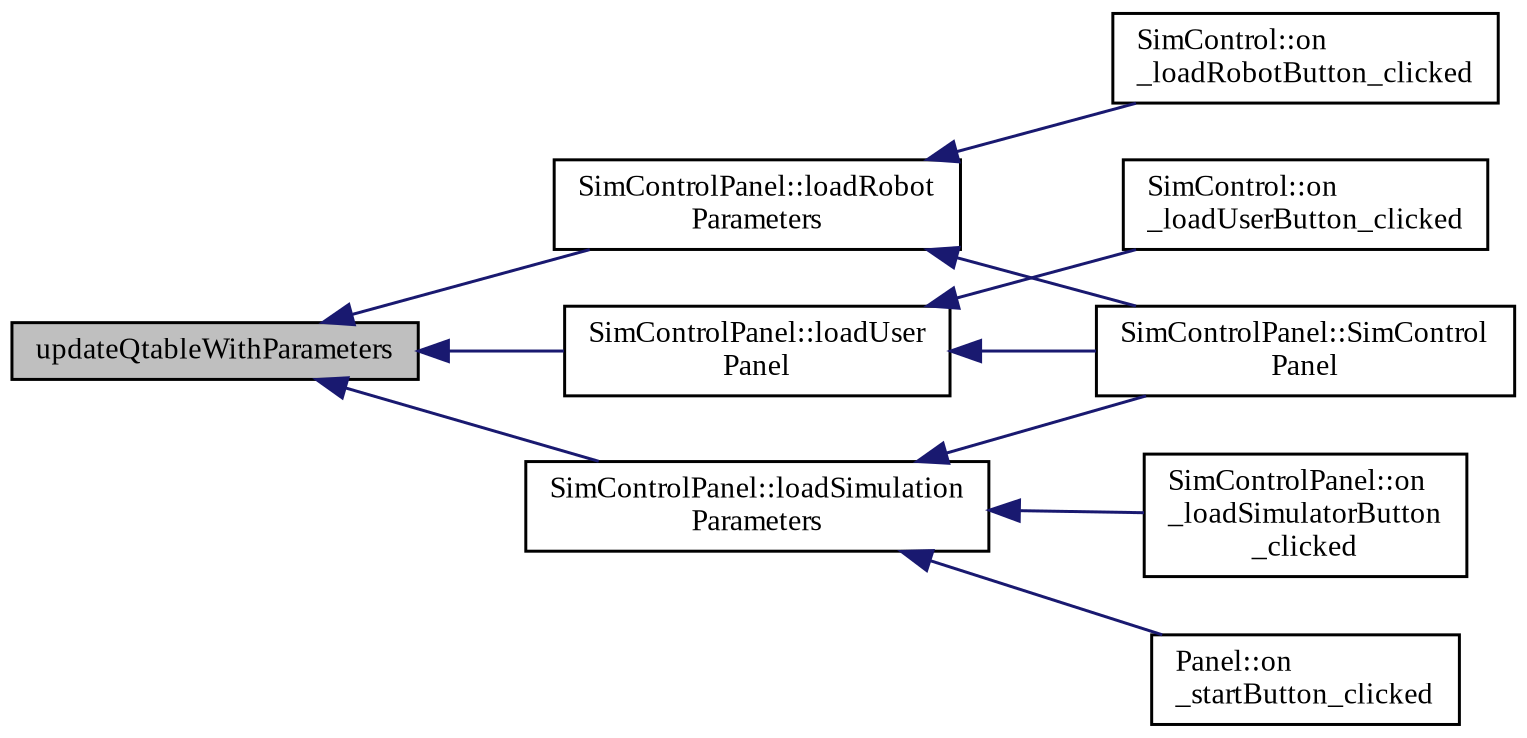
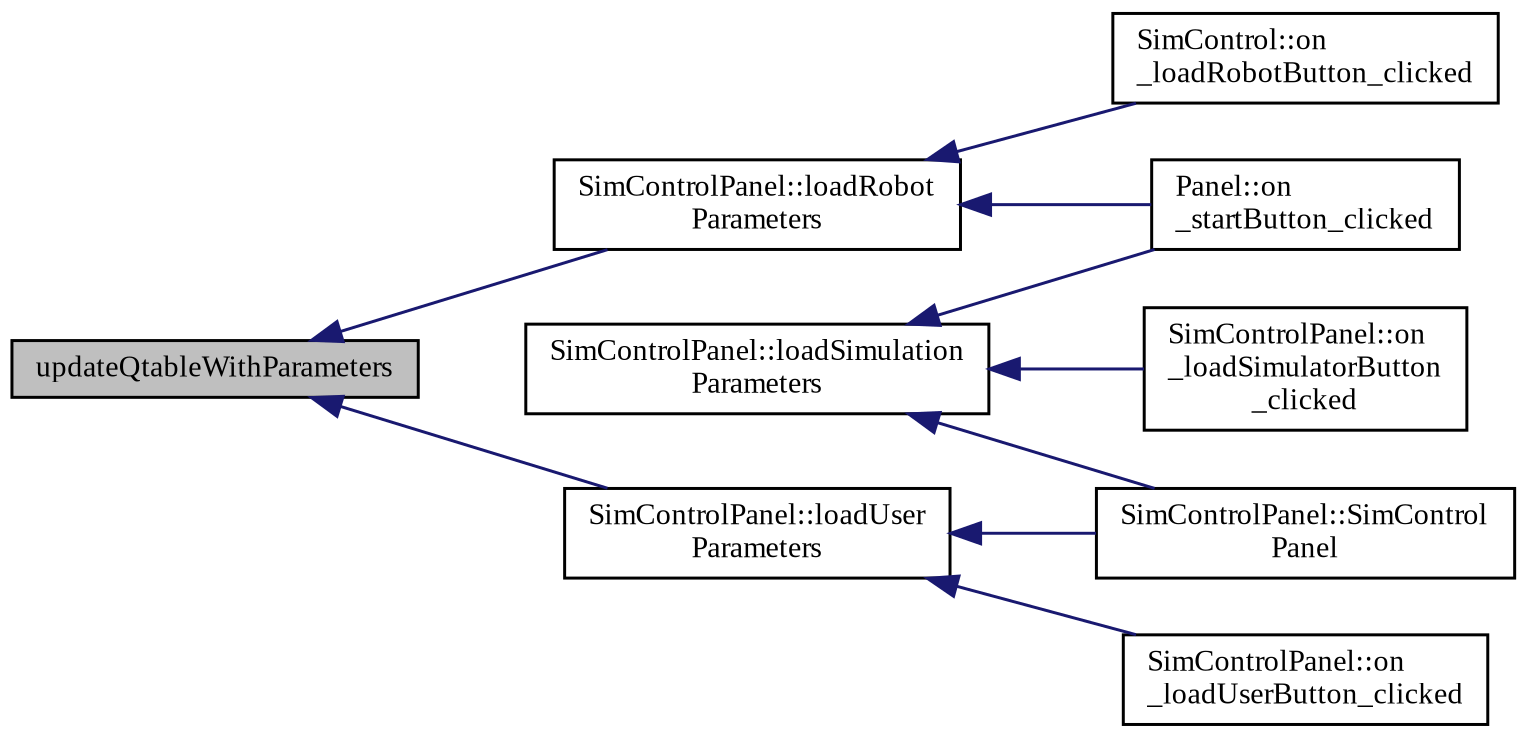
(1306, 205) -> (1306, 680)
(1069, 288) -> (1071, 205)
(757, 351) -> (757, 533)
(472, 425) -> none
